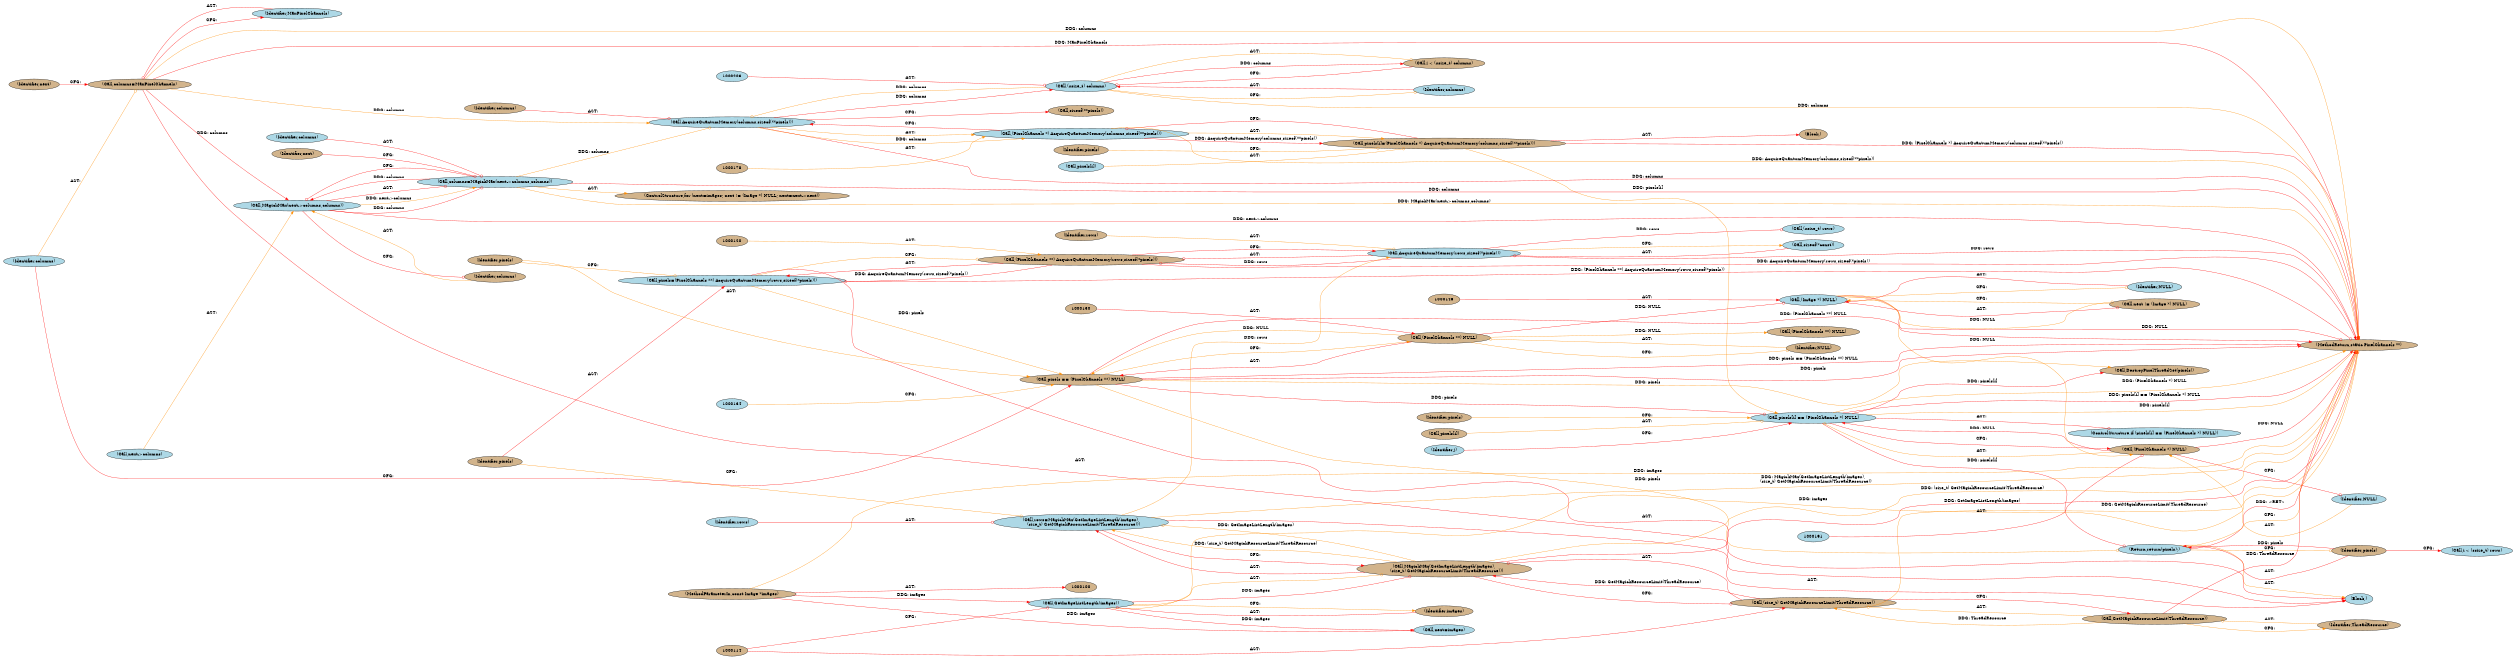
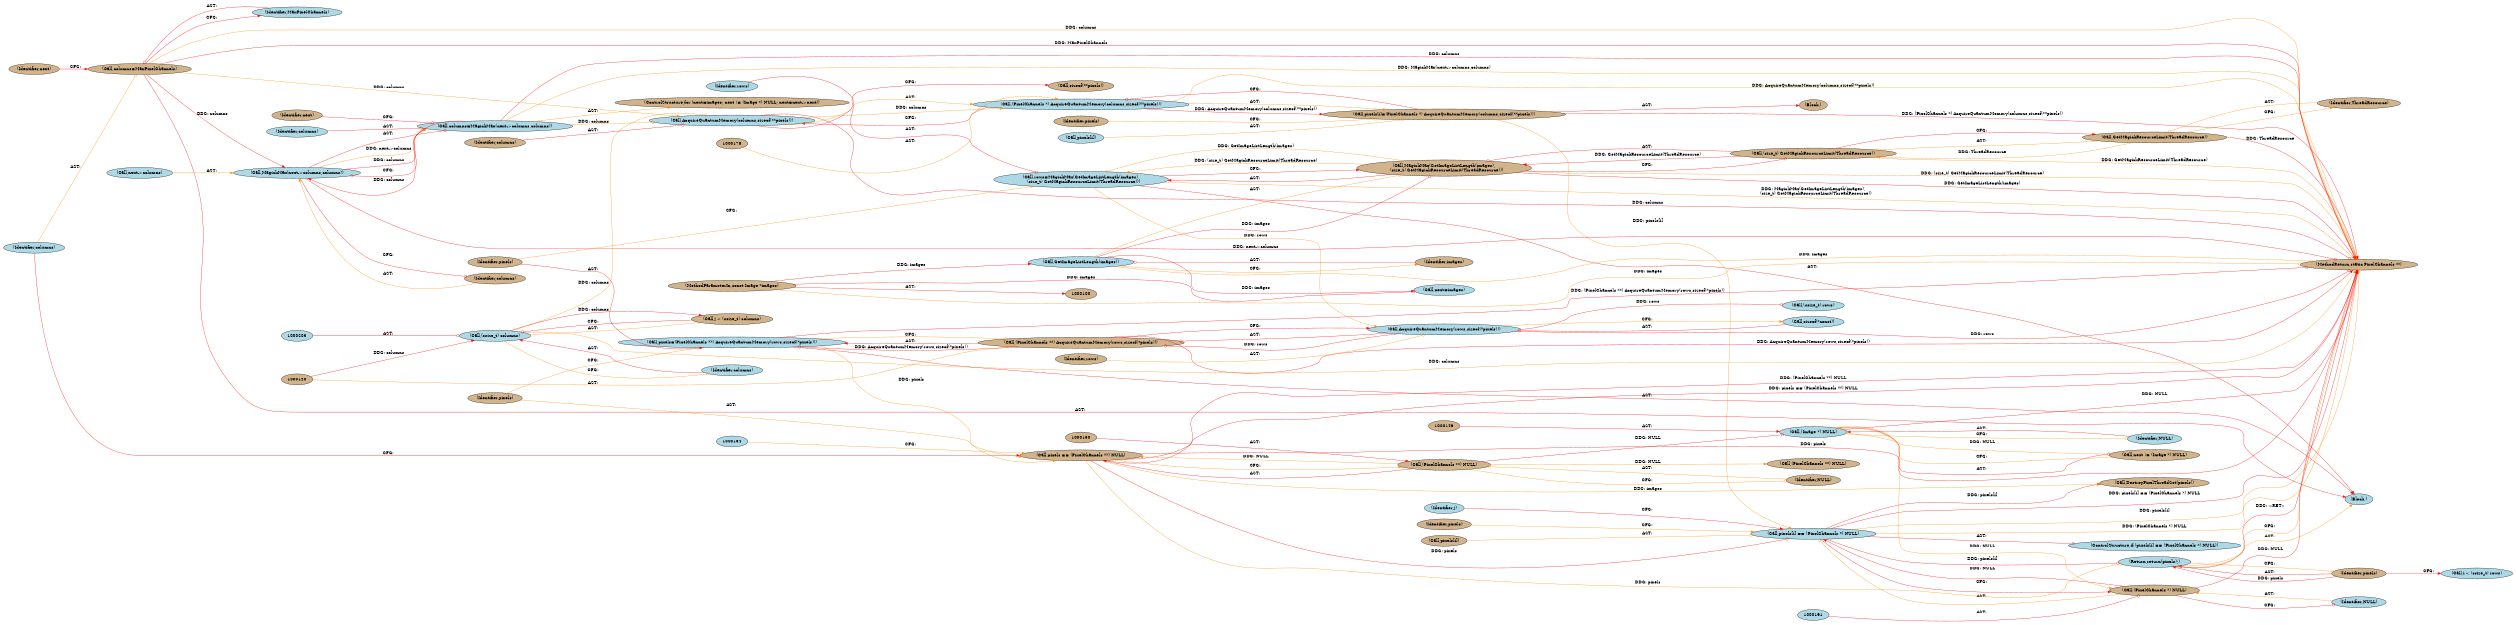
(912, 104) -> (391, 359)
(1648, 382) -> (1648, 489)
(732, 651) -> none
